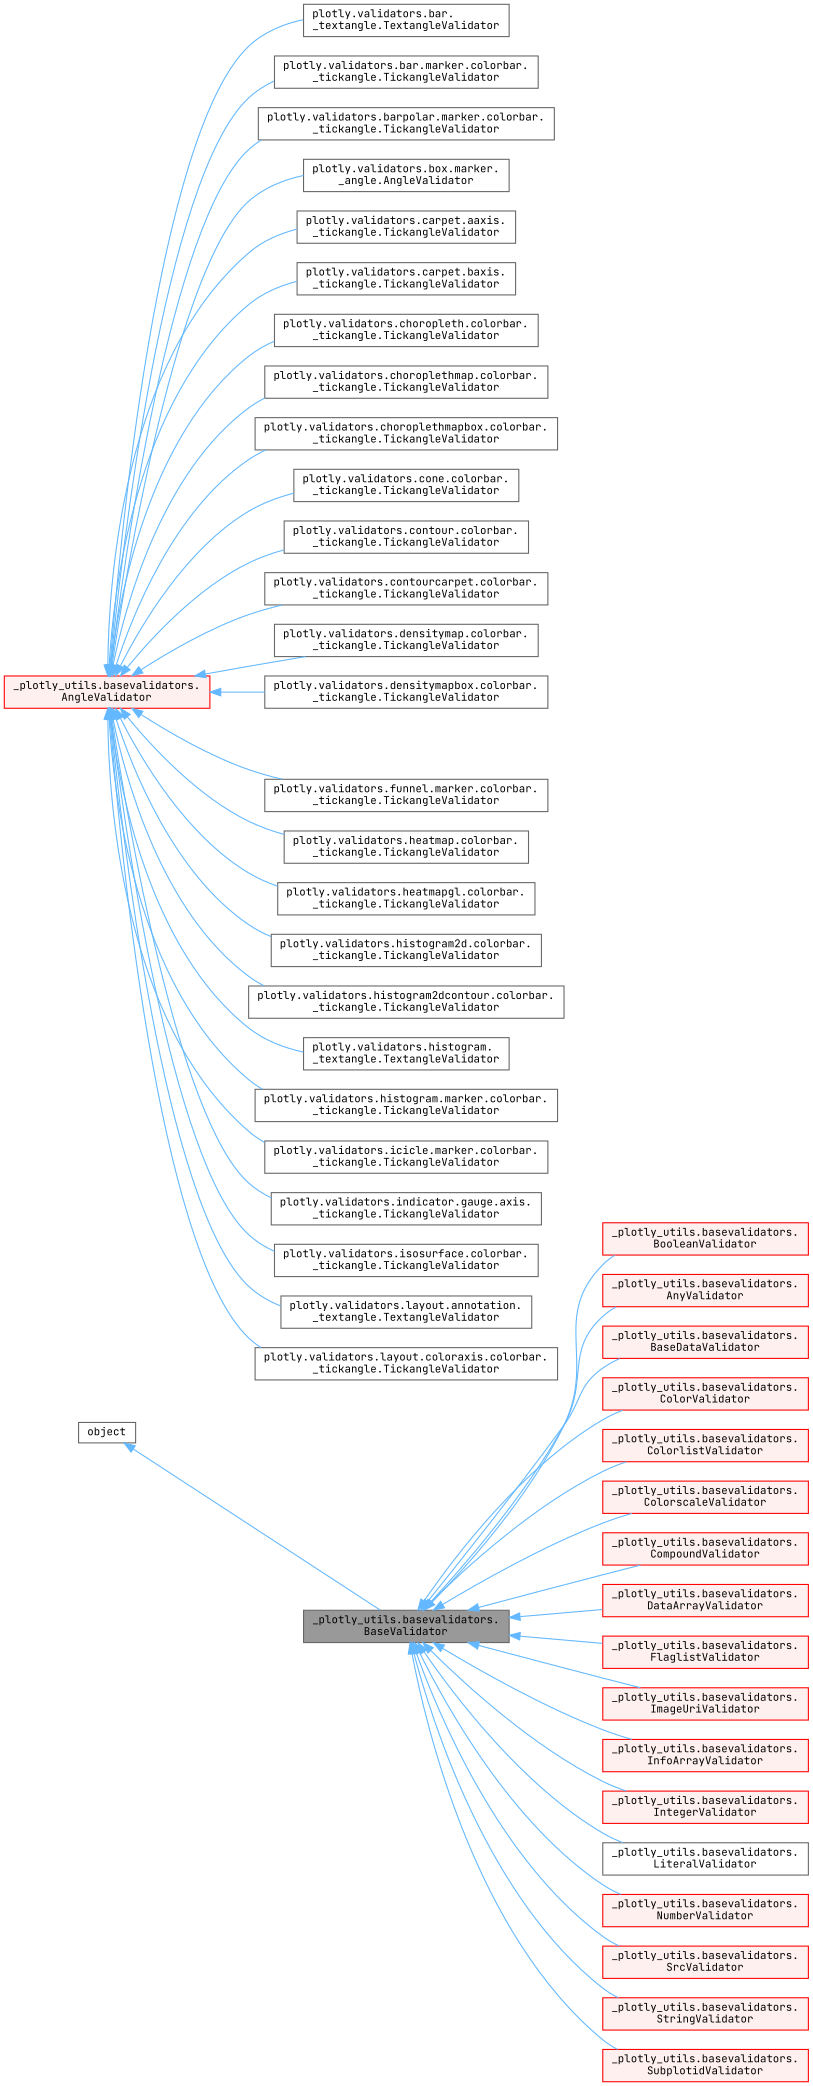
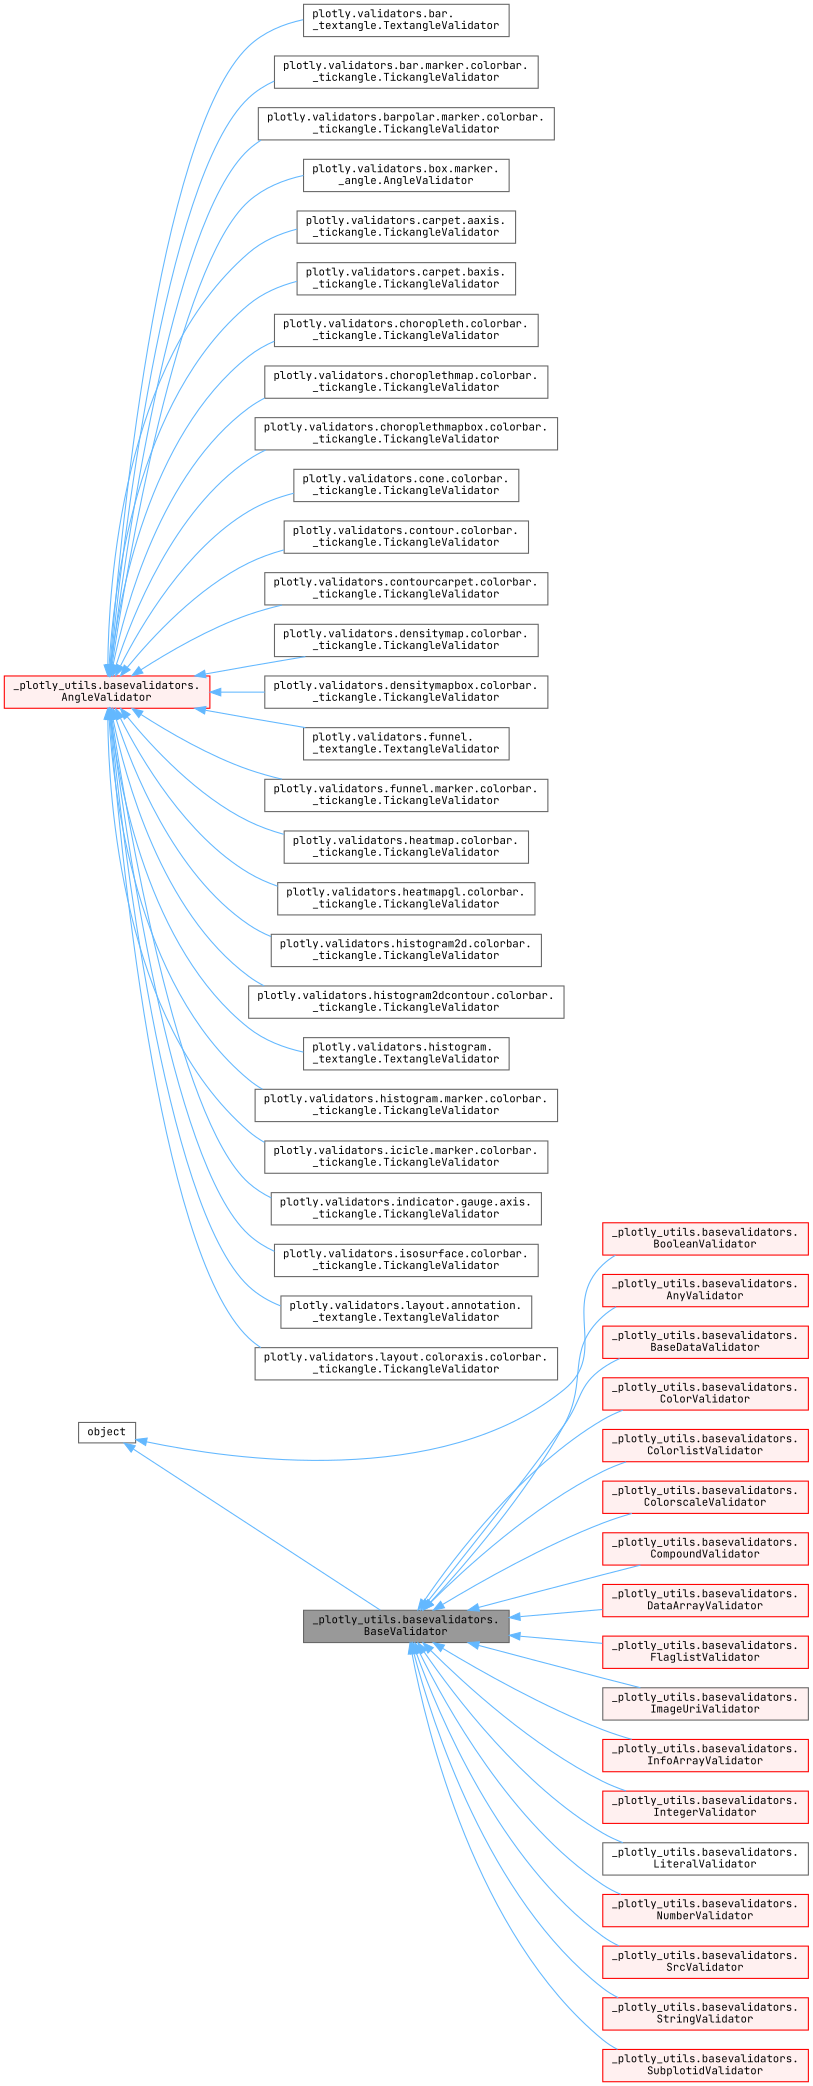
none -> (406, 744)
(576, 1344) -> (437, 1447)
(706, 1704) -> (706, 1704)
